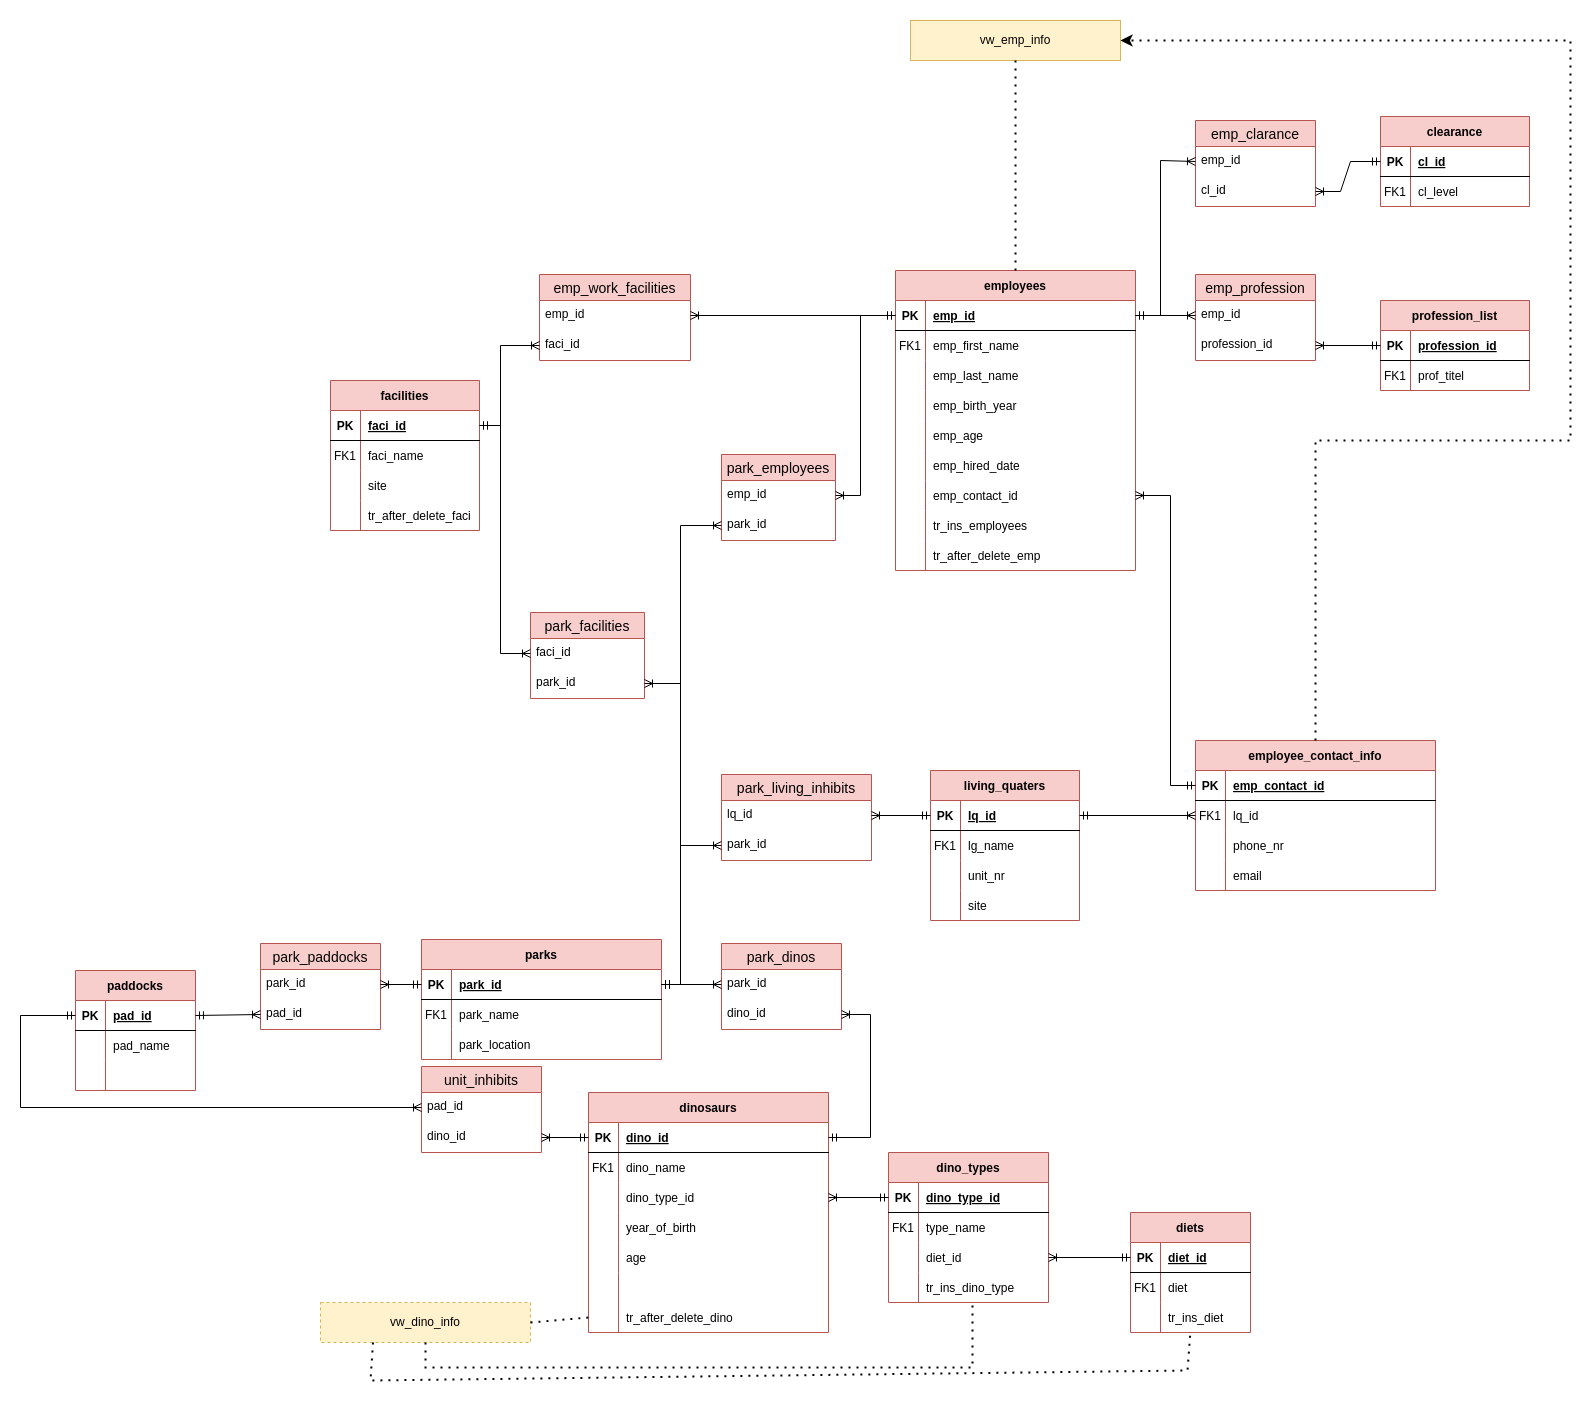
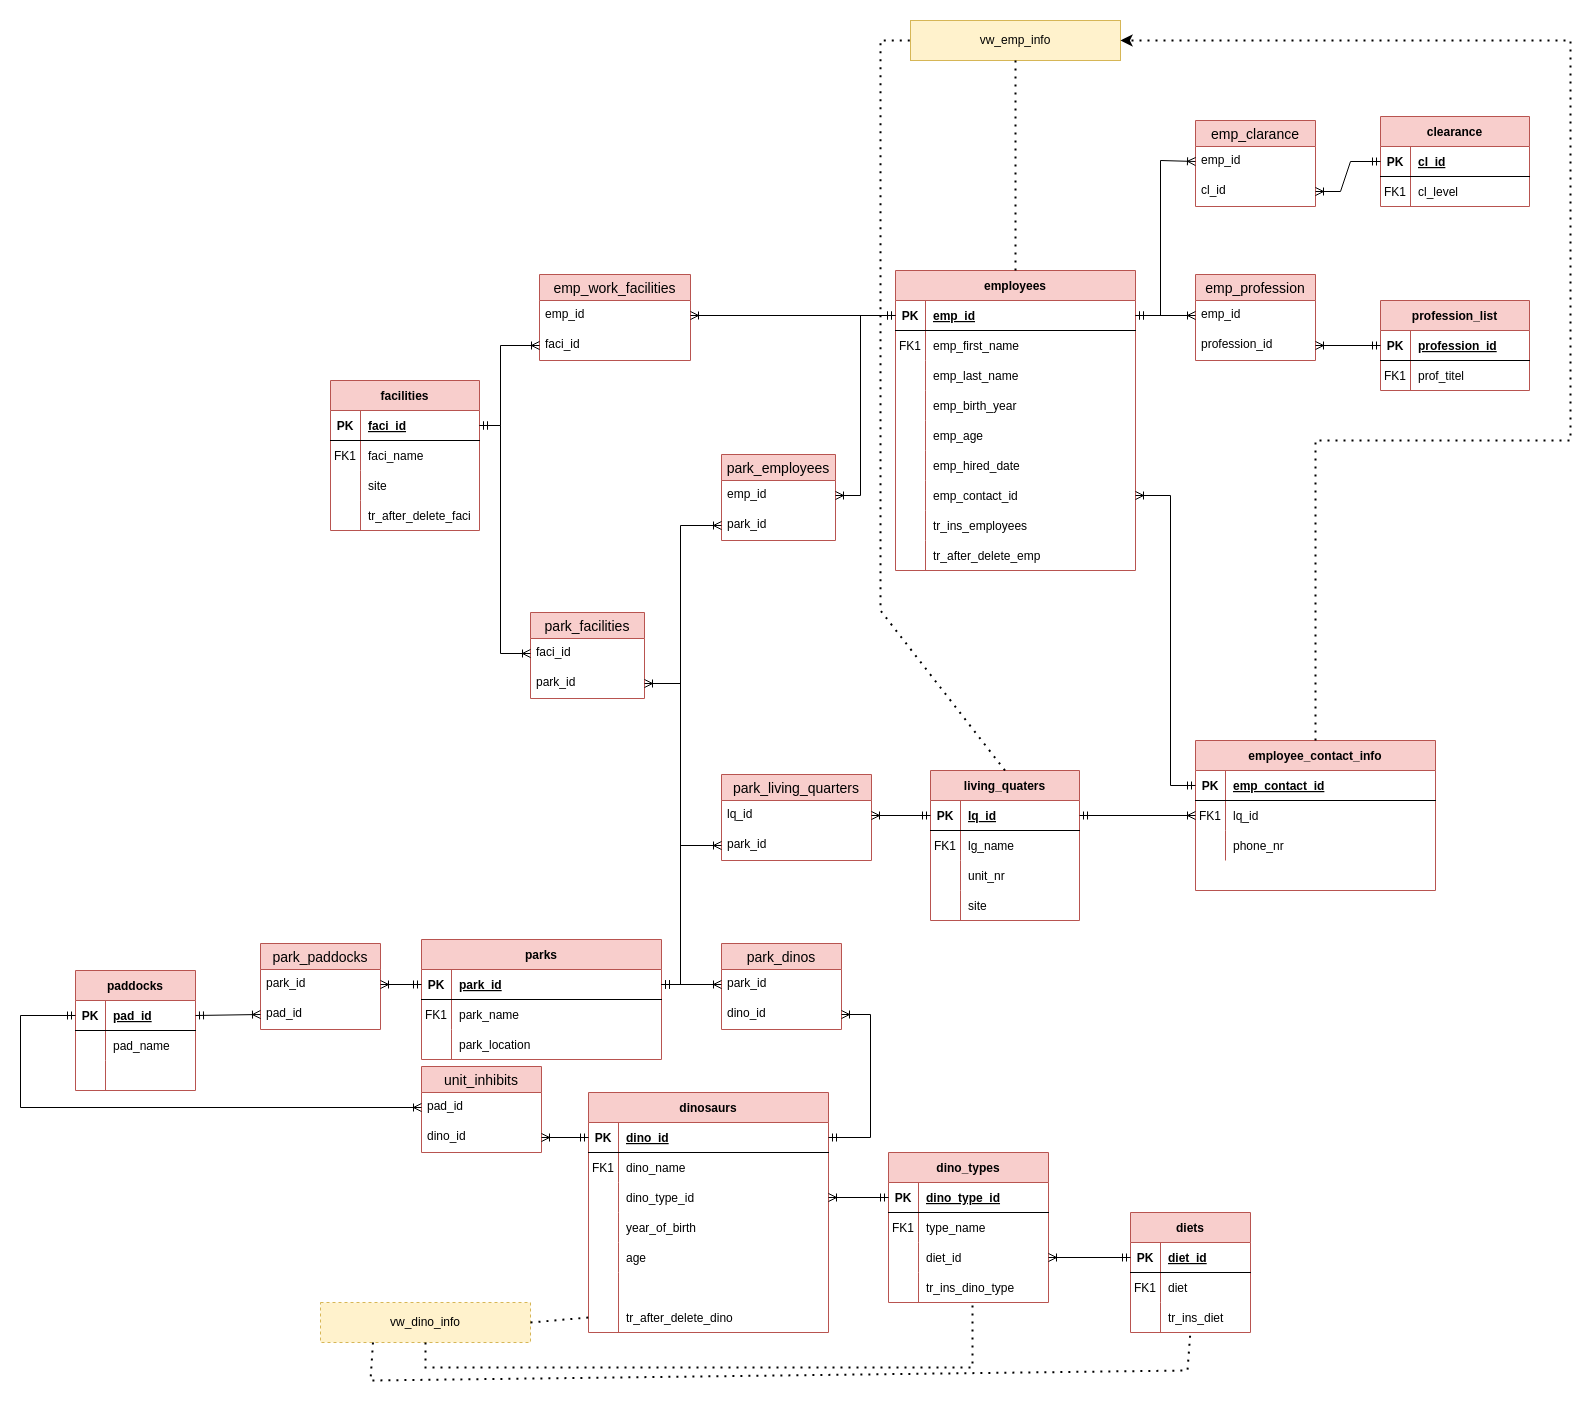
none -> (881, 412)
(796, 788) -> (796, 788)
(1331, 876) -> none
